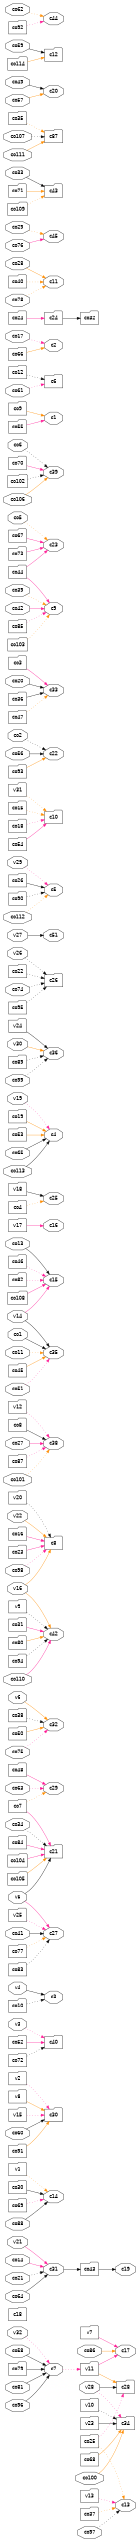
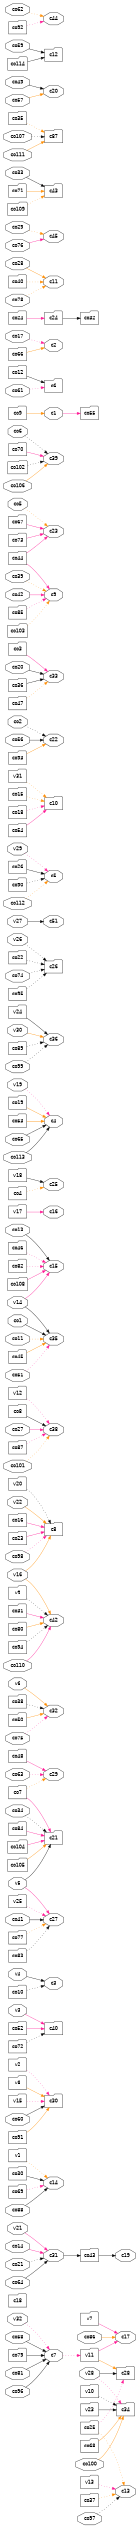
(34, 60) -> (34, 60)
(34, 377) -> (34, 379)
(34, 423) -> (70, 413)
(33, 2032) -> (33, 2018)
